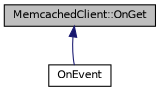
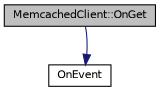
(73, 51) -> (87, 40)
